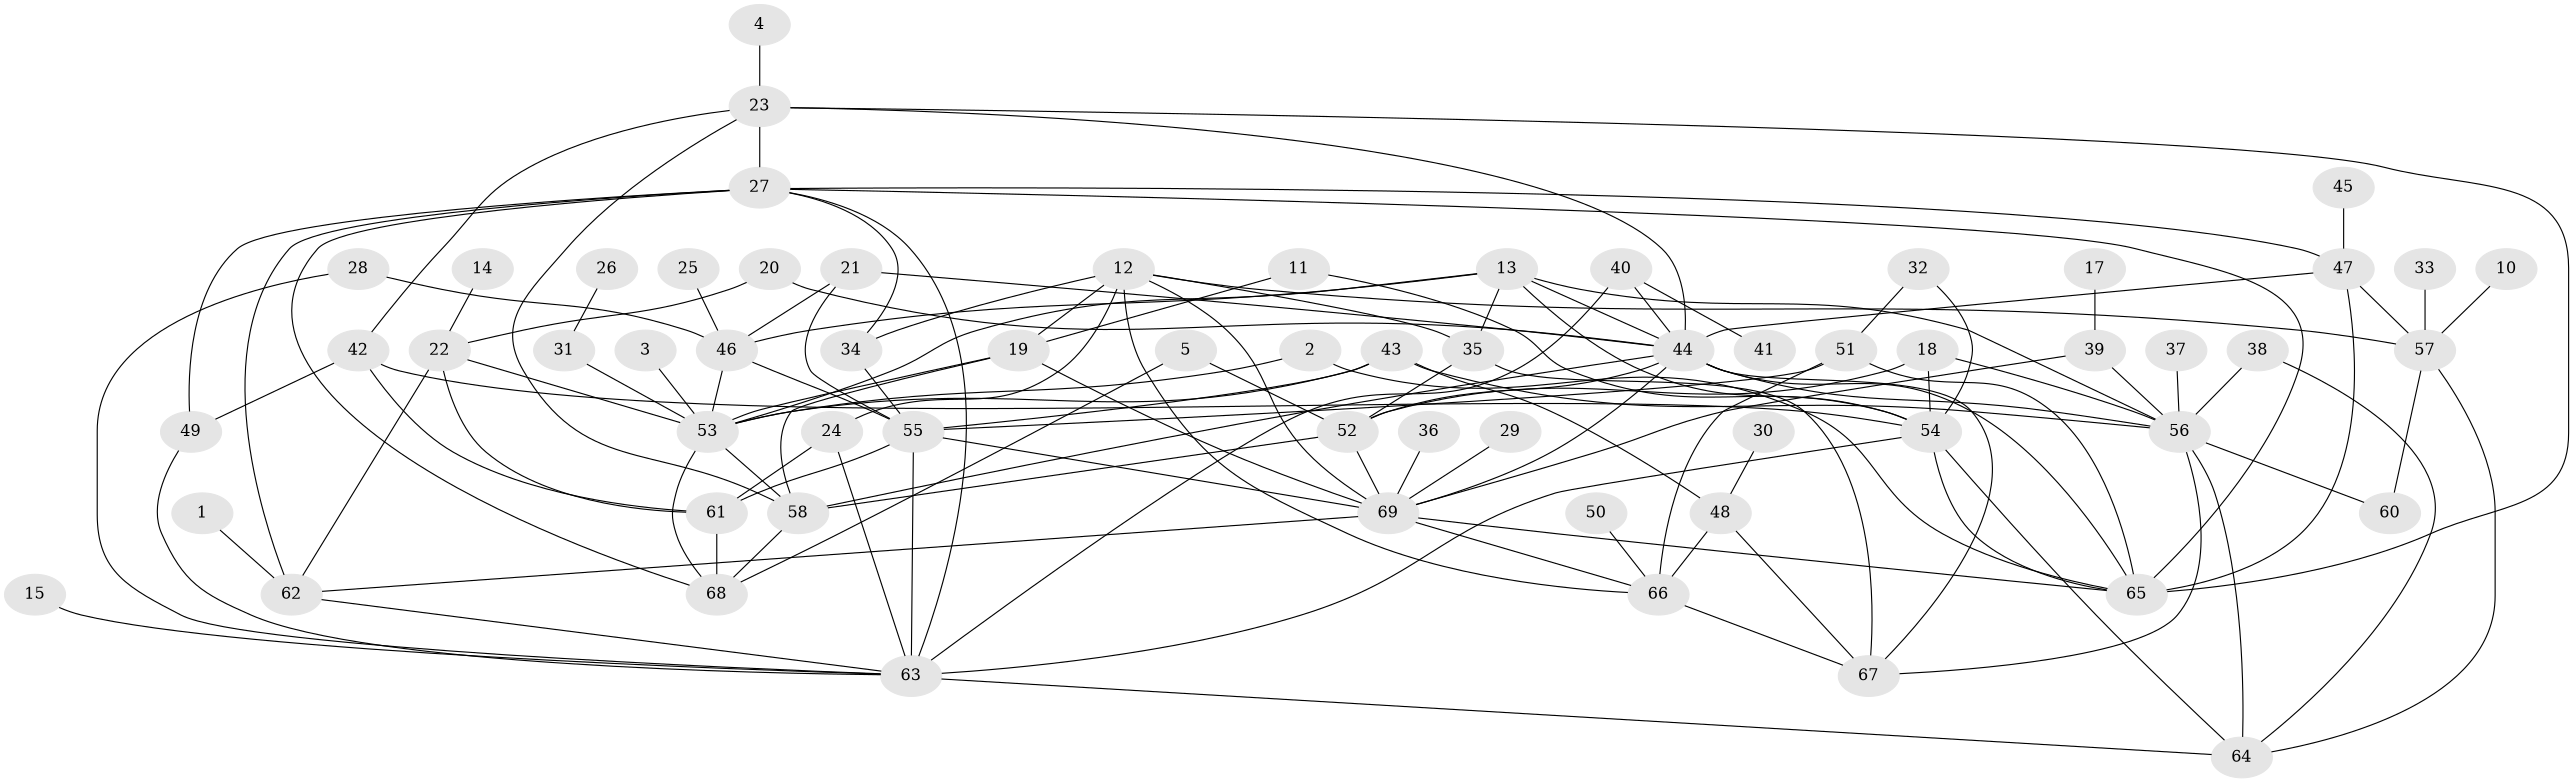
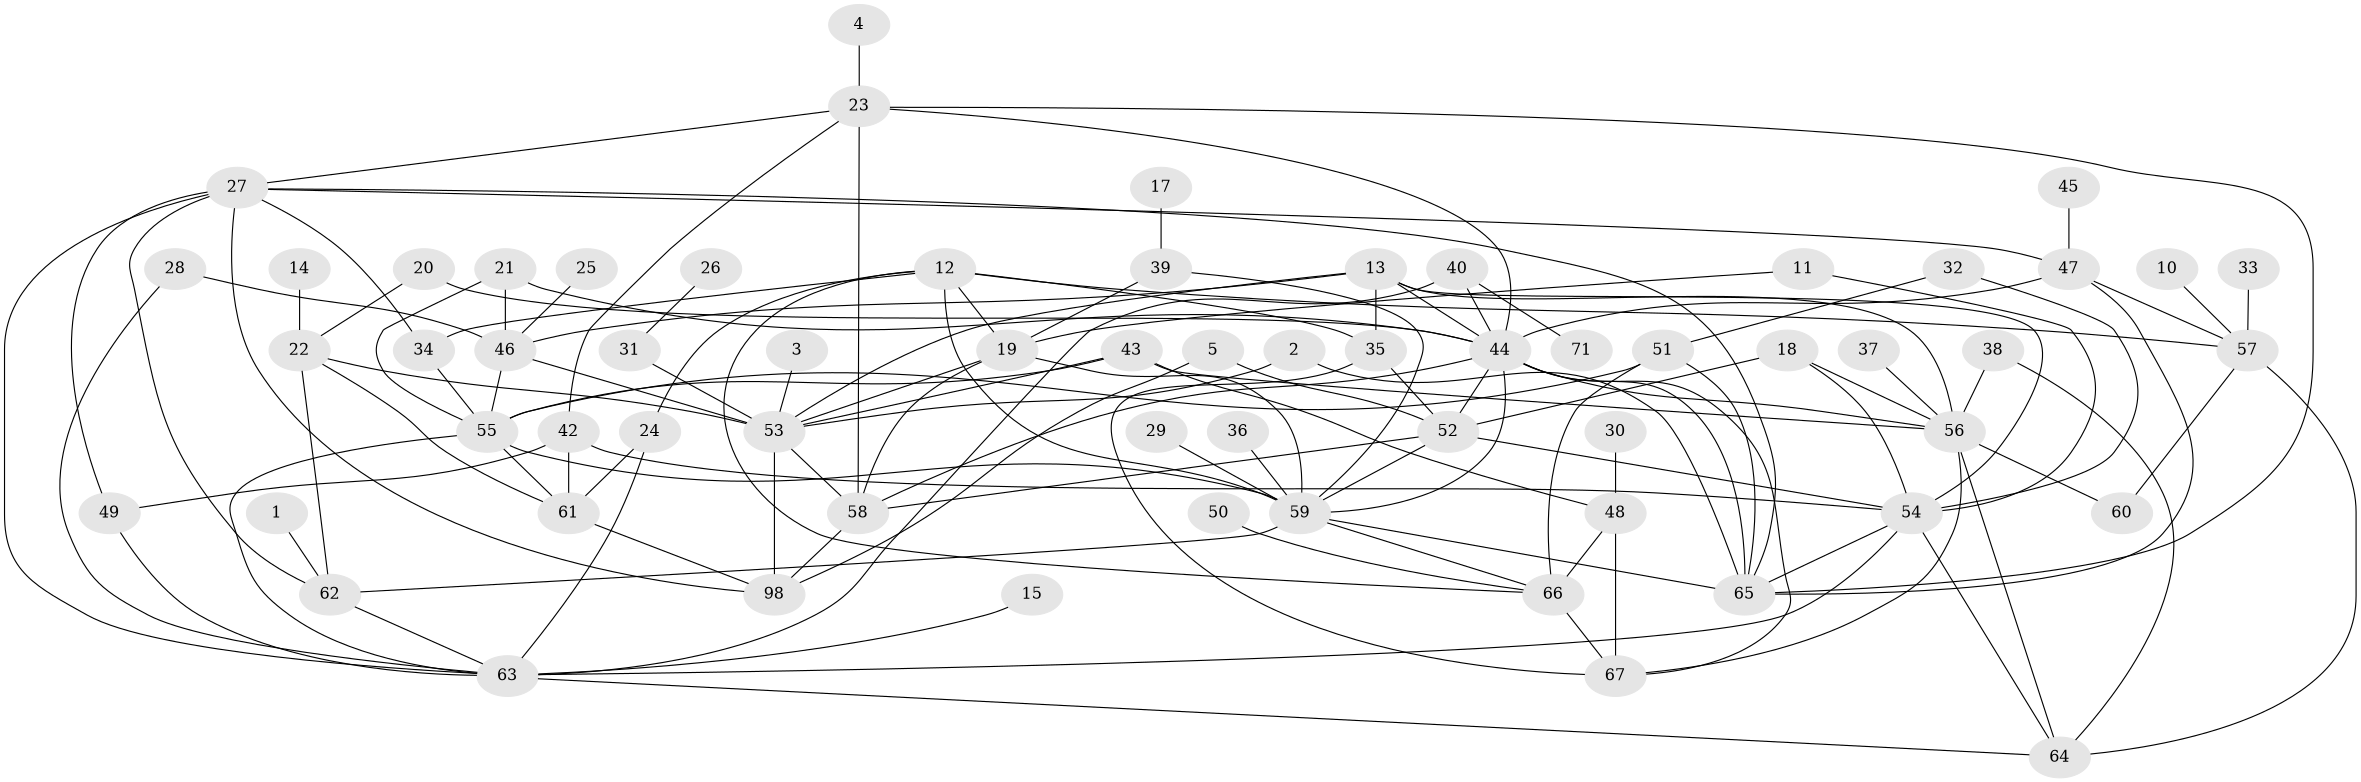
(1765, 350) -> (1582, 350)
(2137, 391) -> (1084, 310)
none -> (1680, 473)
(1388, 513) -> (1300, 513)
(717, 595) -> (774, 595)
